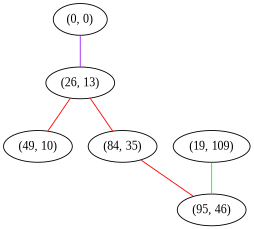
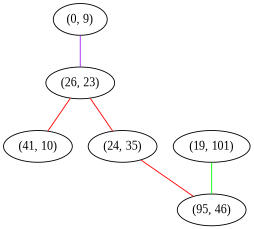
(80, 19) -> (80, 19)
(80, 83) -> (80, 83)
(38, 146) -> (38, 146)
(123, 146) -> (123, 146)
(212, 146) -> (212, 146)
